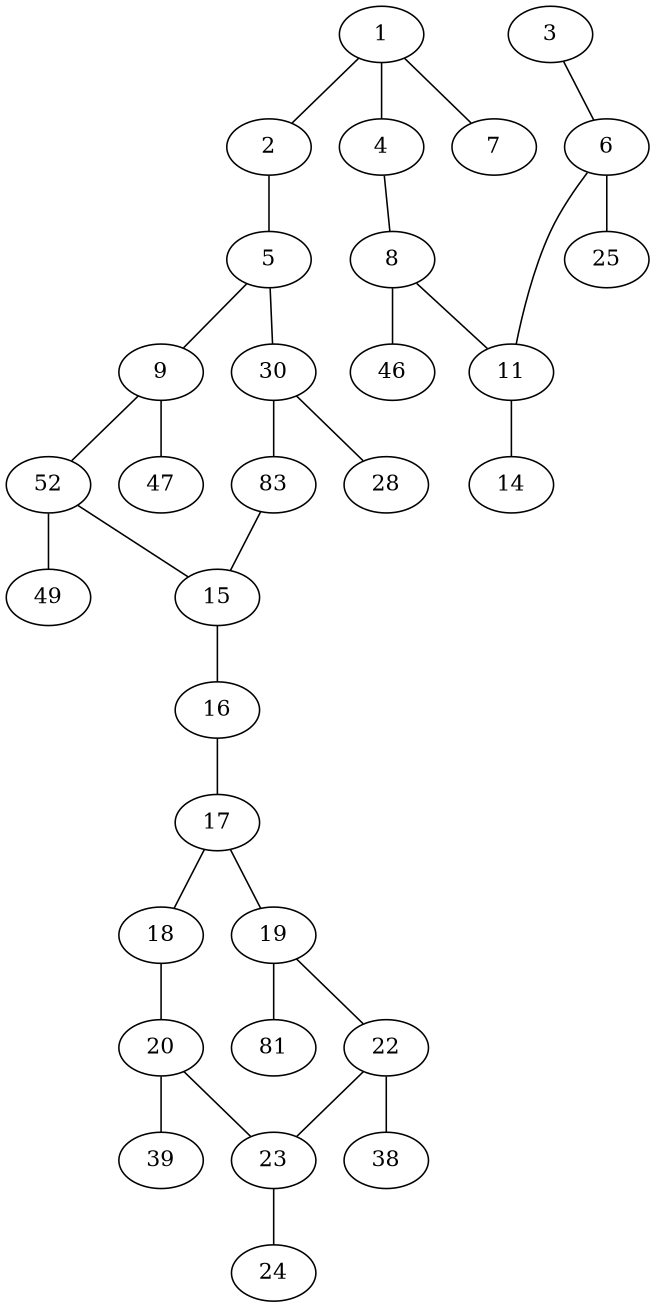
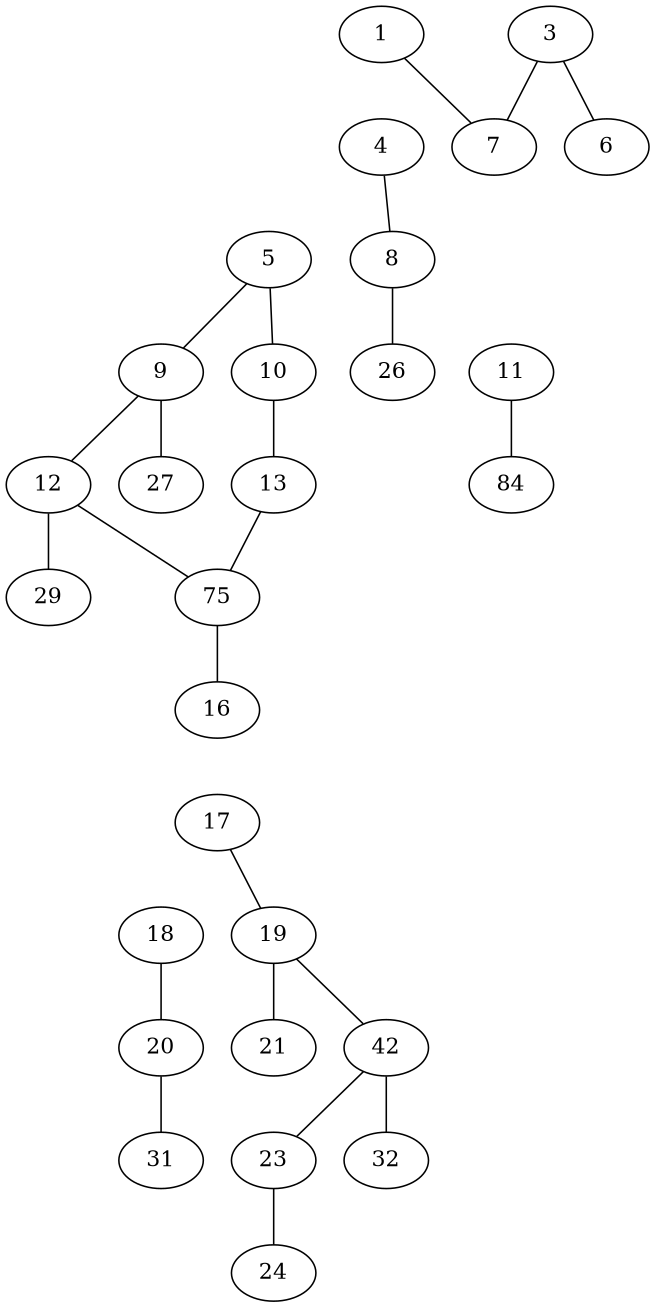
(382, 91) -> none
none -> (522, 91)
(269, 147) -> none
(541, 254) -> none
(607, 260) -> none
(452, 316) -> none
(274, 372) -> (274, 372)
(393, 372) -> (393, 372)
(48, 485) -> (48, 485)
(161, 485) -> (161, 485)
(274, 485) -> (274, 485)
(386, 485) -> none
(511, 485) -> (511, 485)
(48, 597) -> (48, 597)
(217, 597) -> (217, 597)
(217, 766) -> none
(189, 879) -> none
(274, 1048) -> (274, 1048)
(386, 1048) -> (386, 1048)
(217, 1104) -> none
(161, 1160) -> (161, 1160)
(386, 1160) -> (386, 1160)
